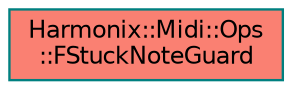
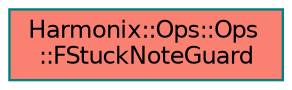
(146, 45) -> (146, 45)
